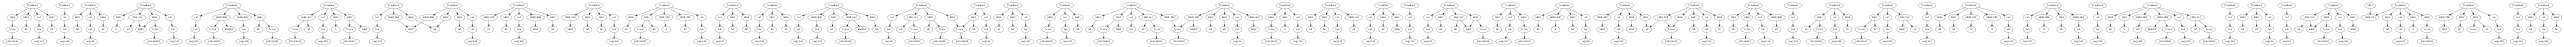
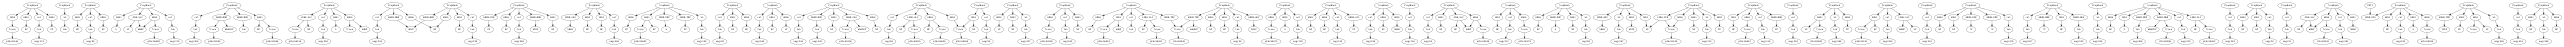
(65, 42) -> none
(244, 42) -> none
(350, 42) -> none
